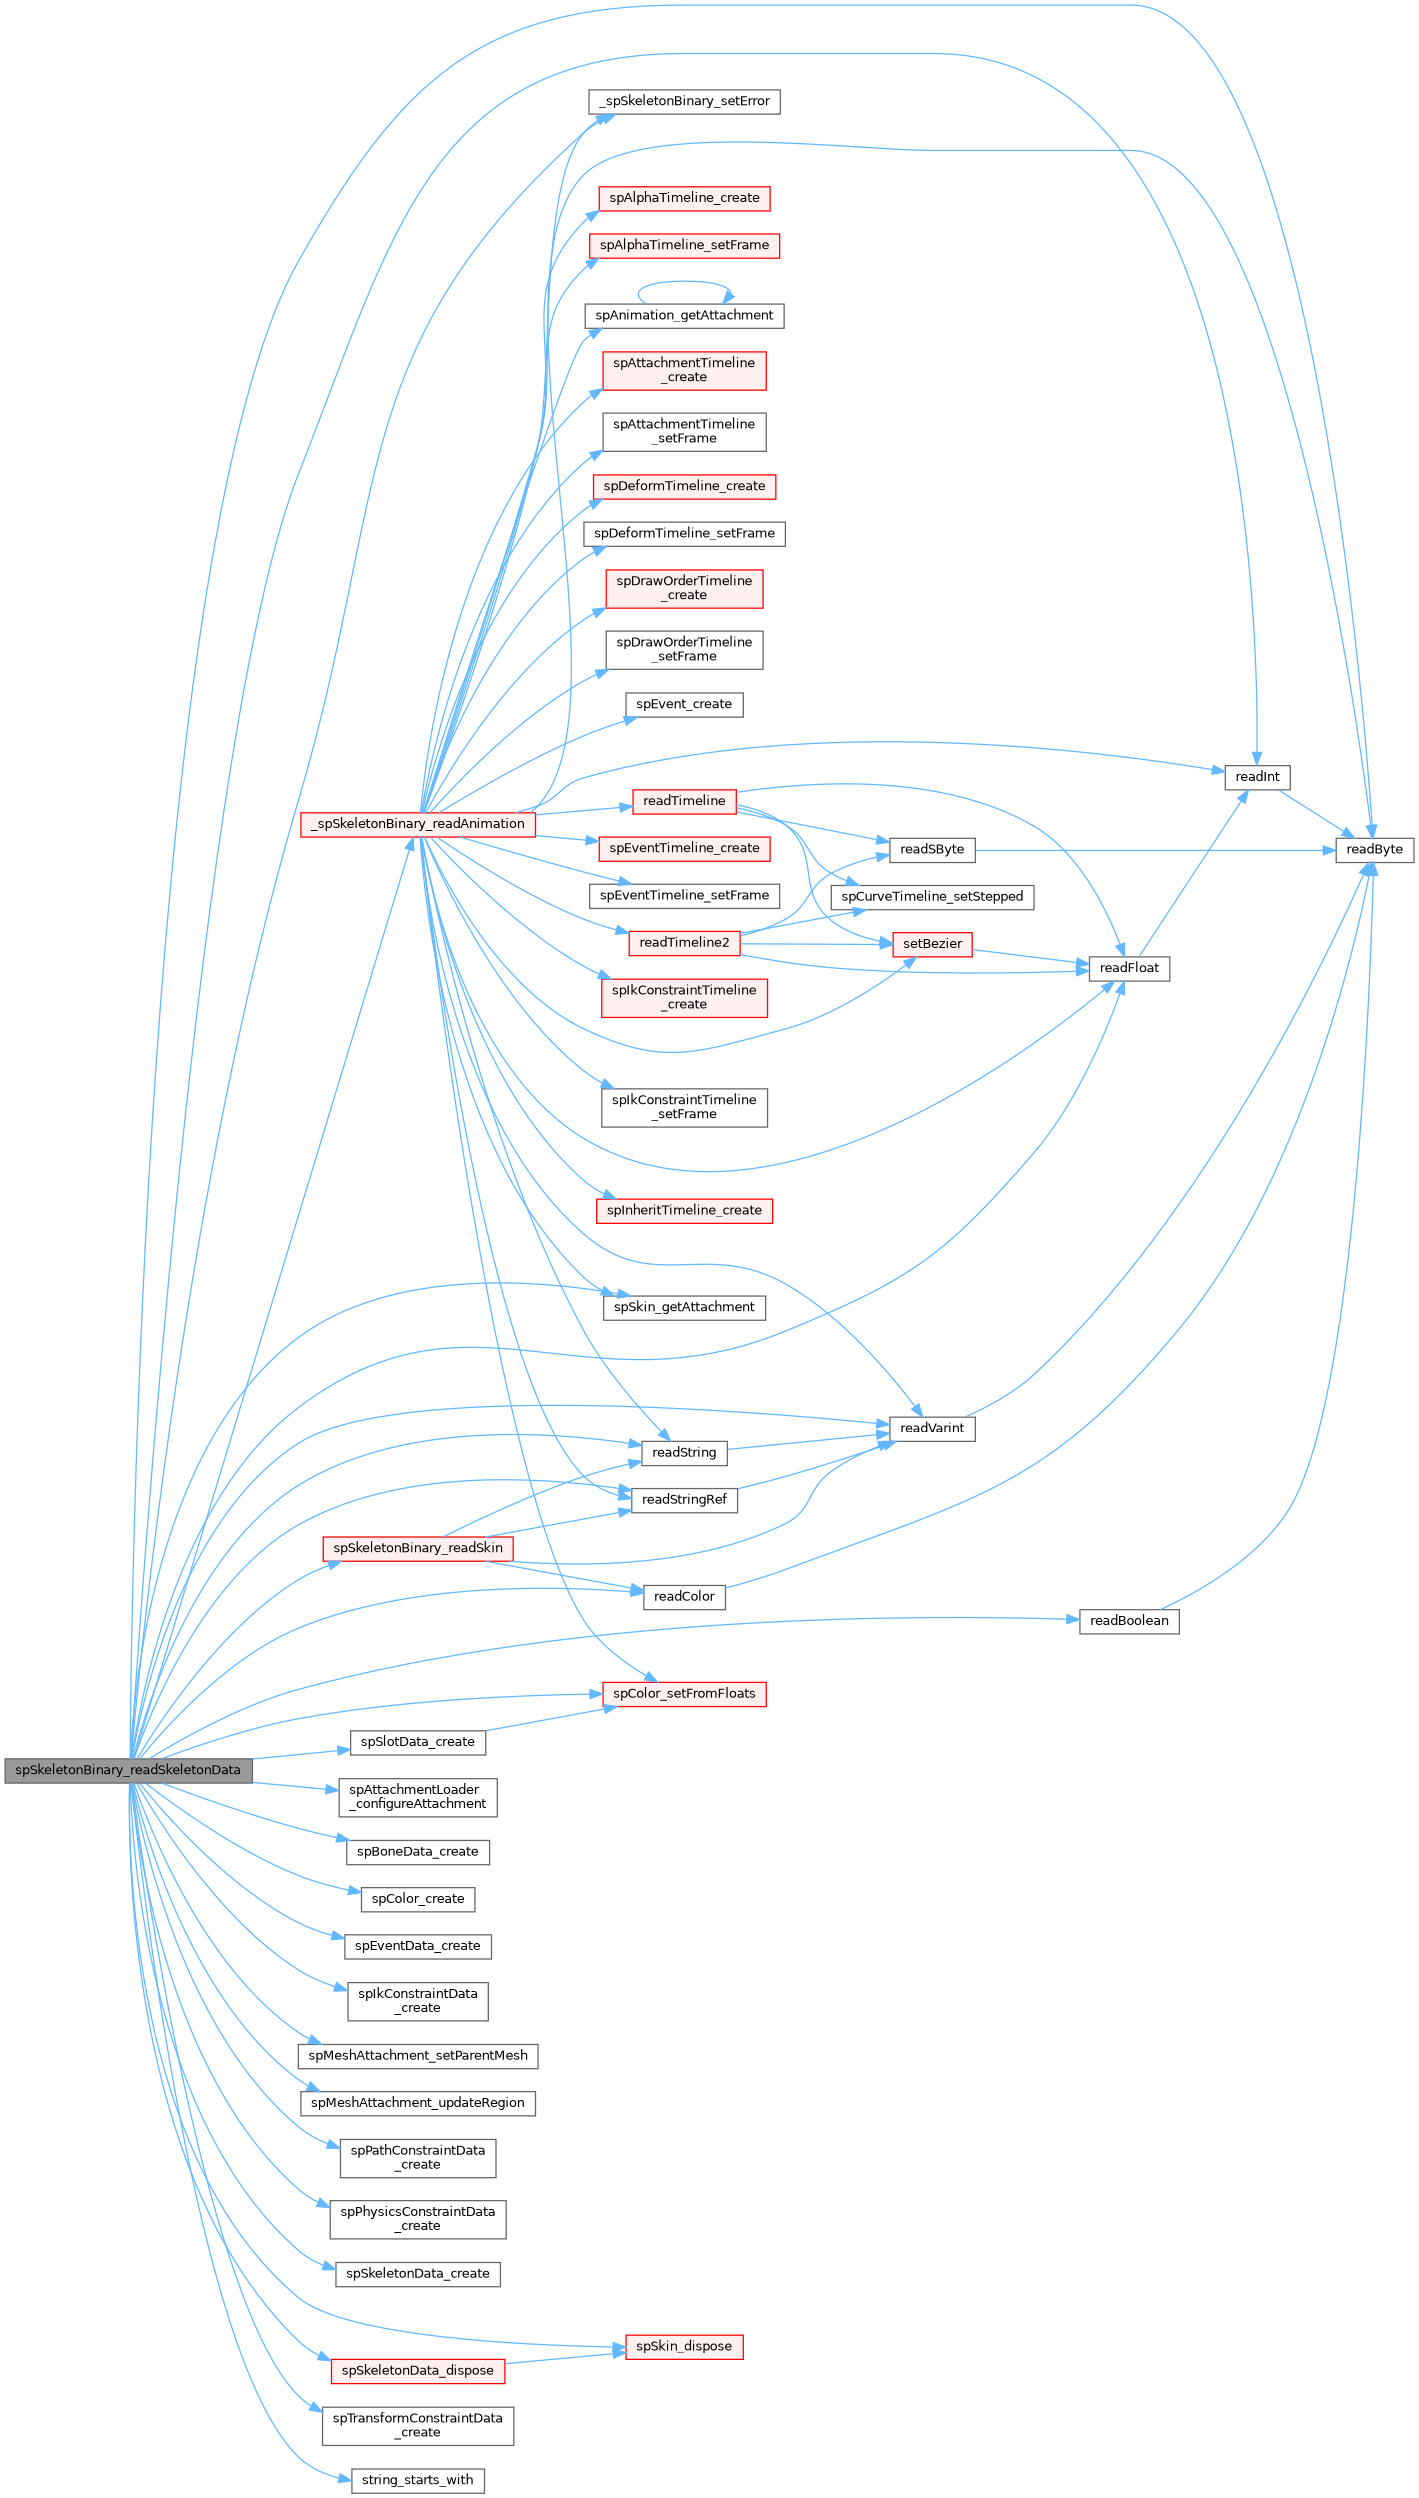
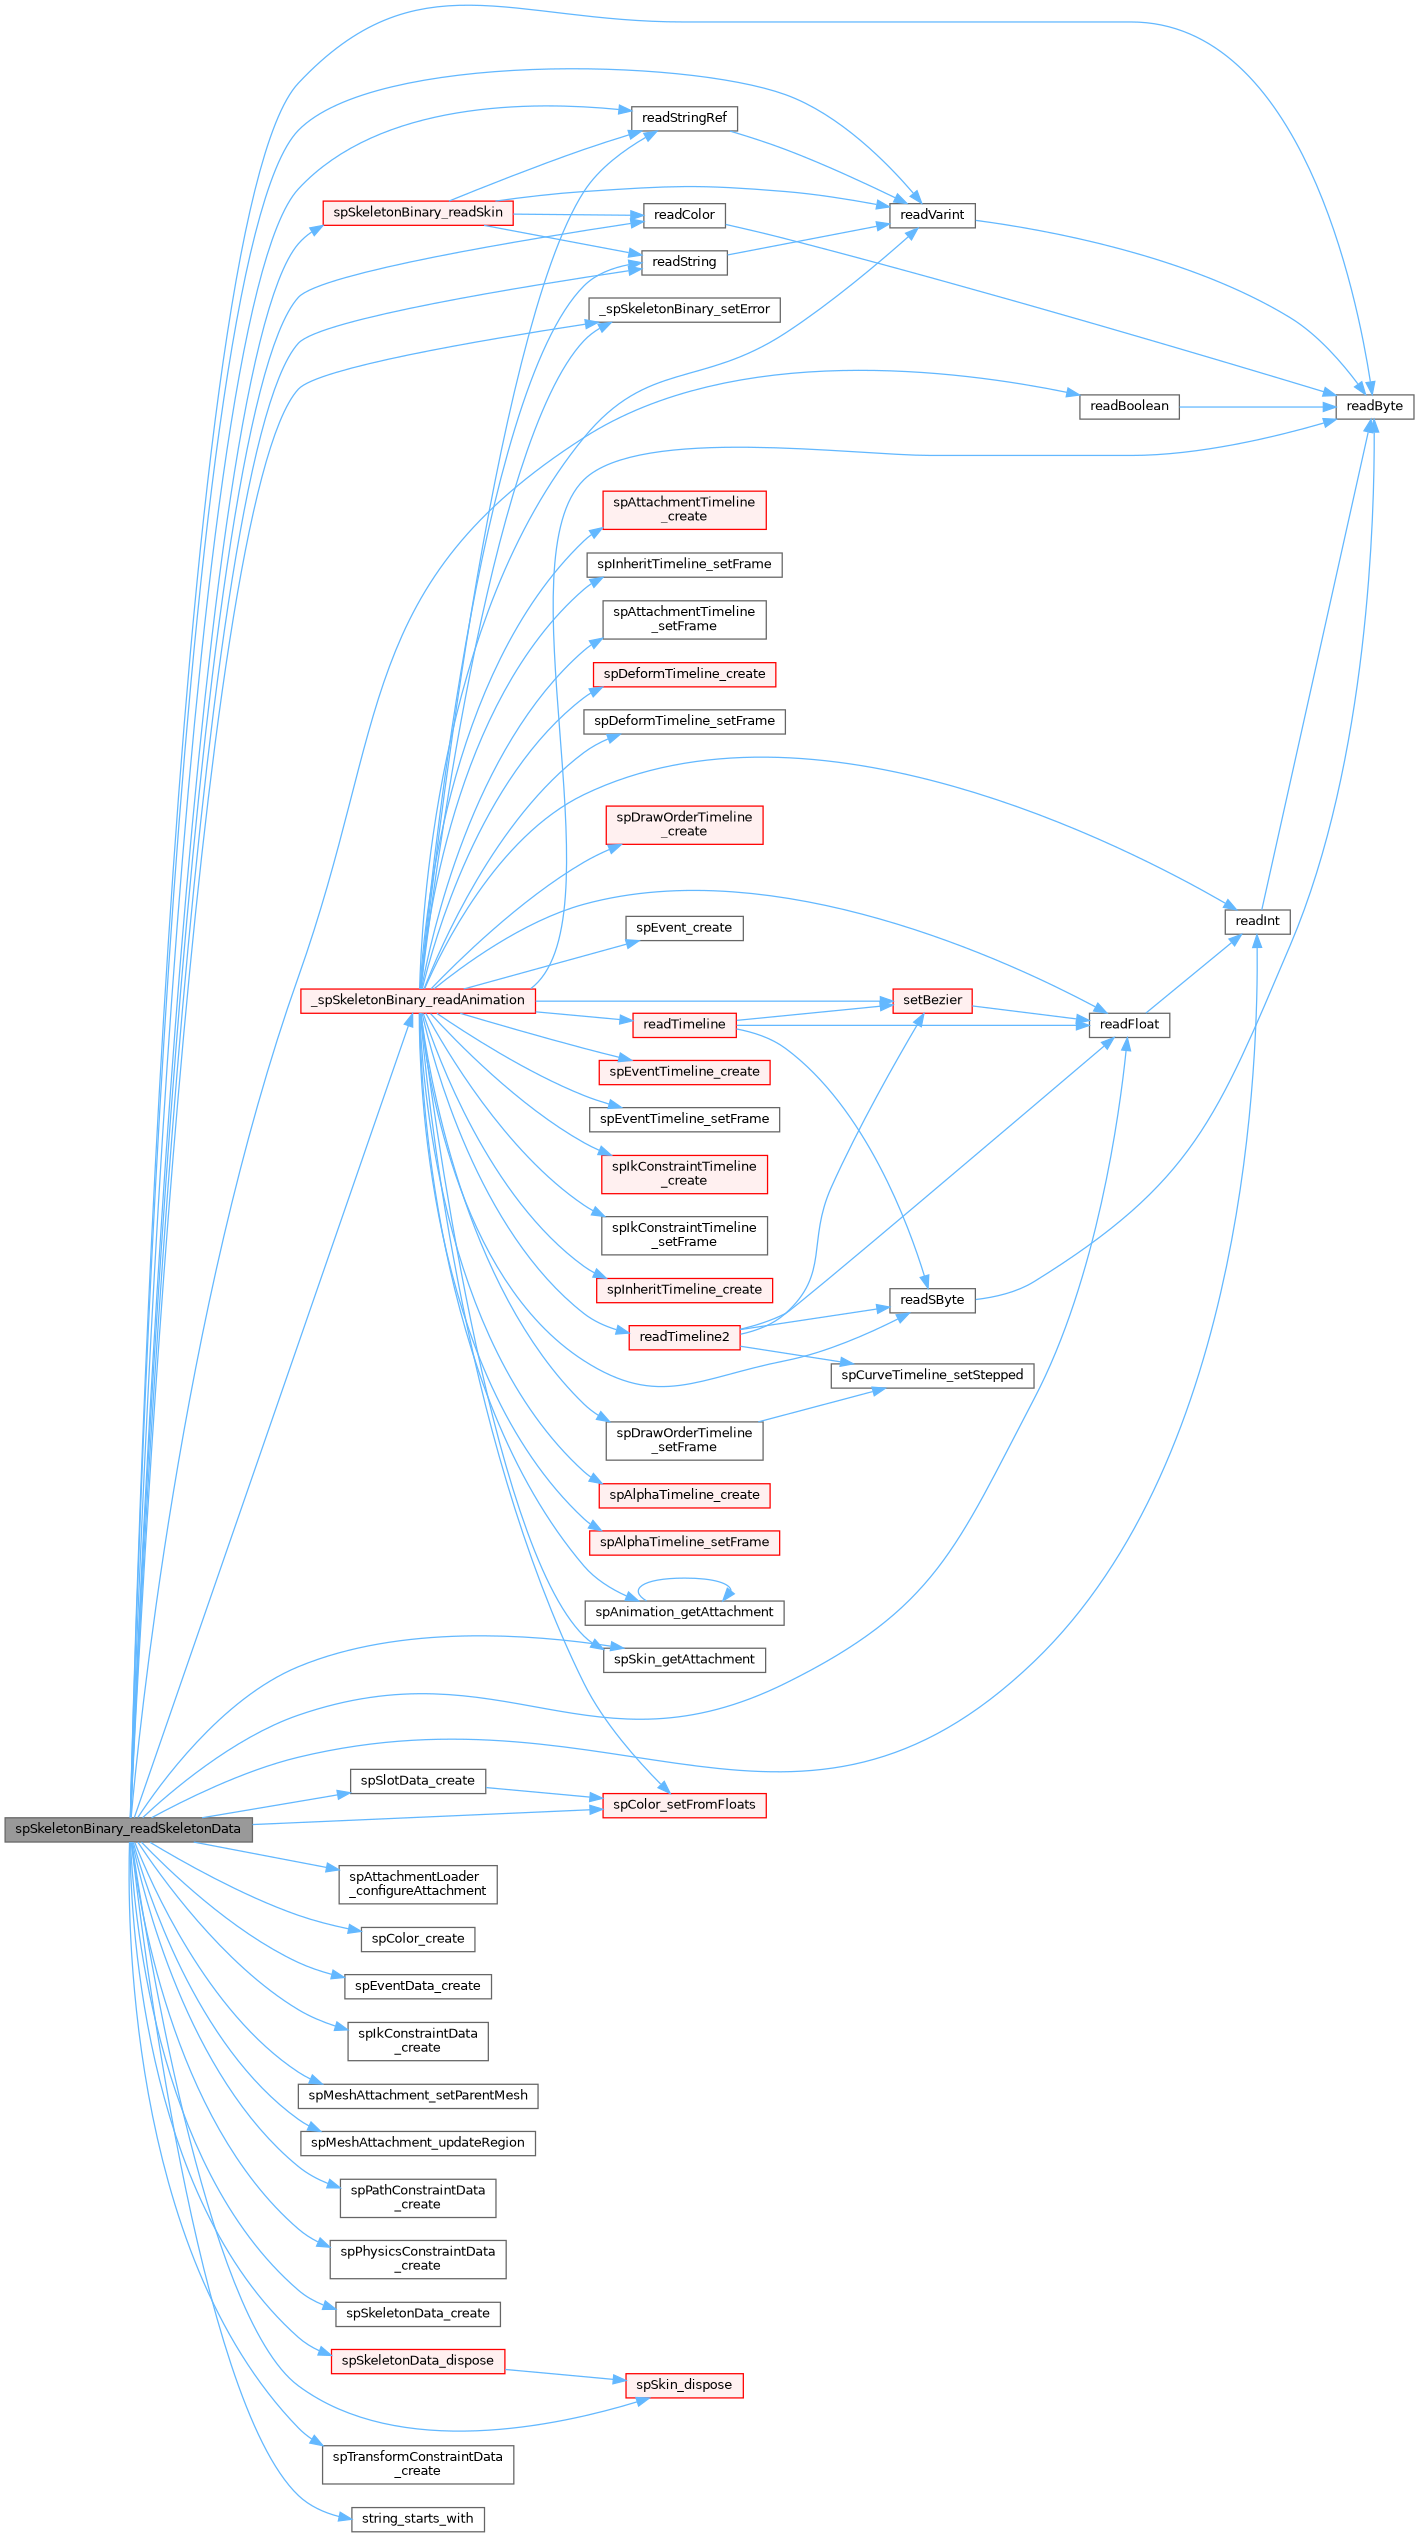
none -> (685, 565)
(814, 858) -> (816, 1407)
none -> (559, 1340)
(418, 1853) -> none
